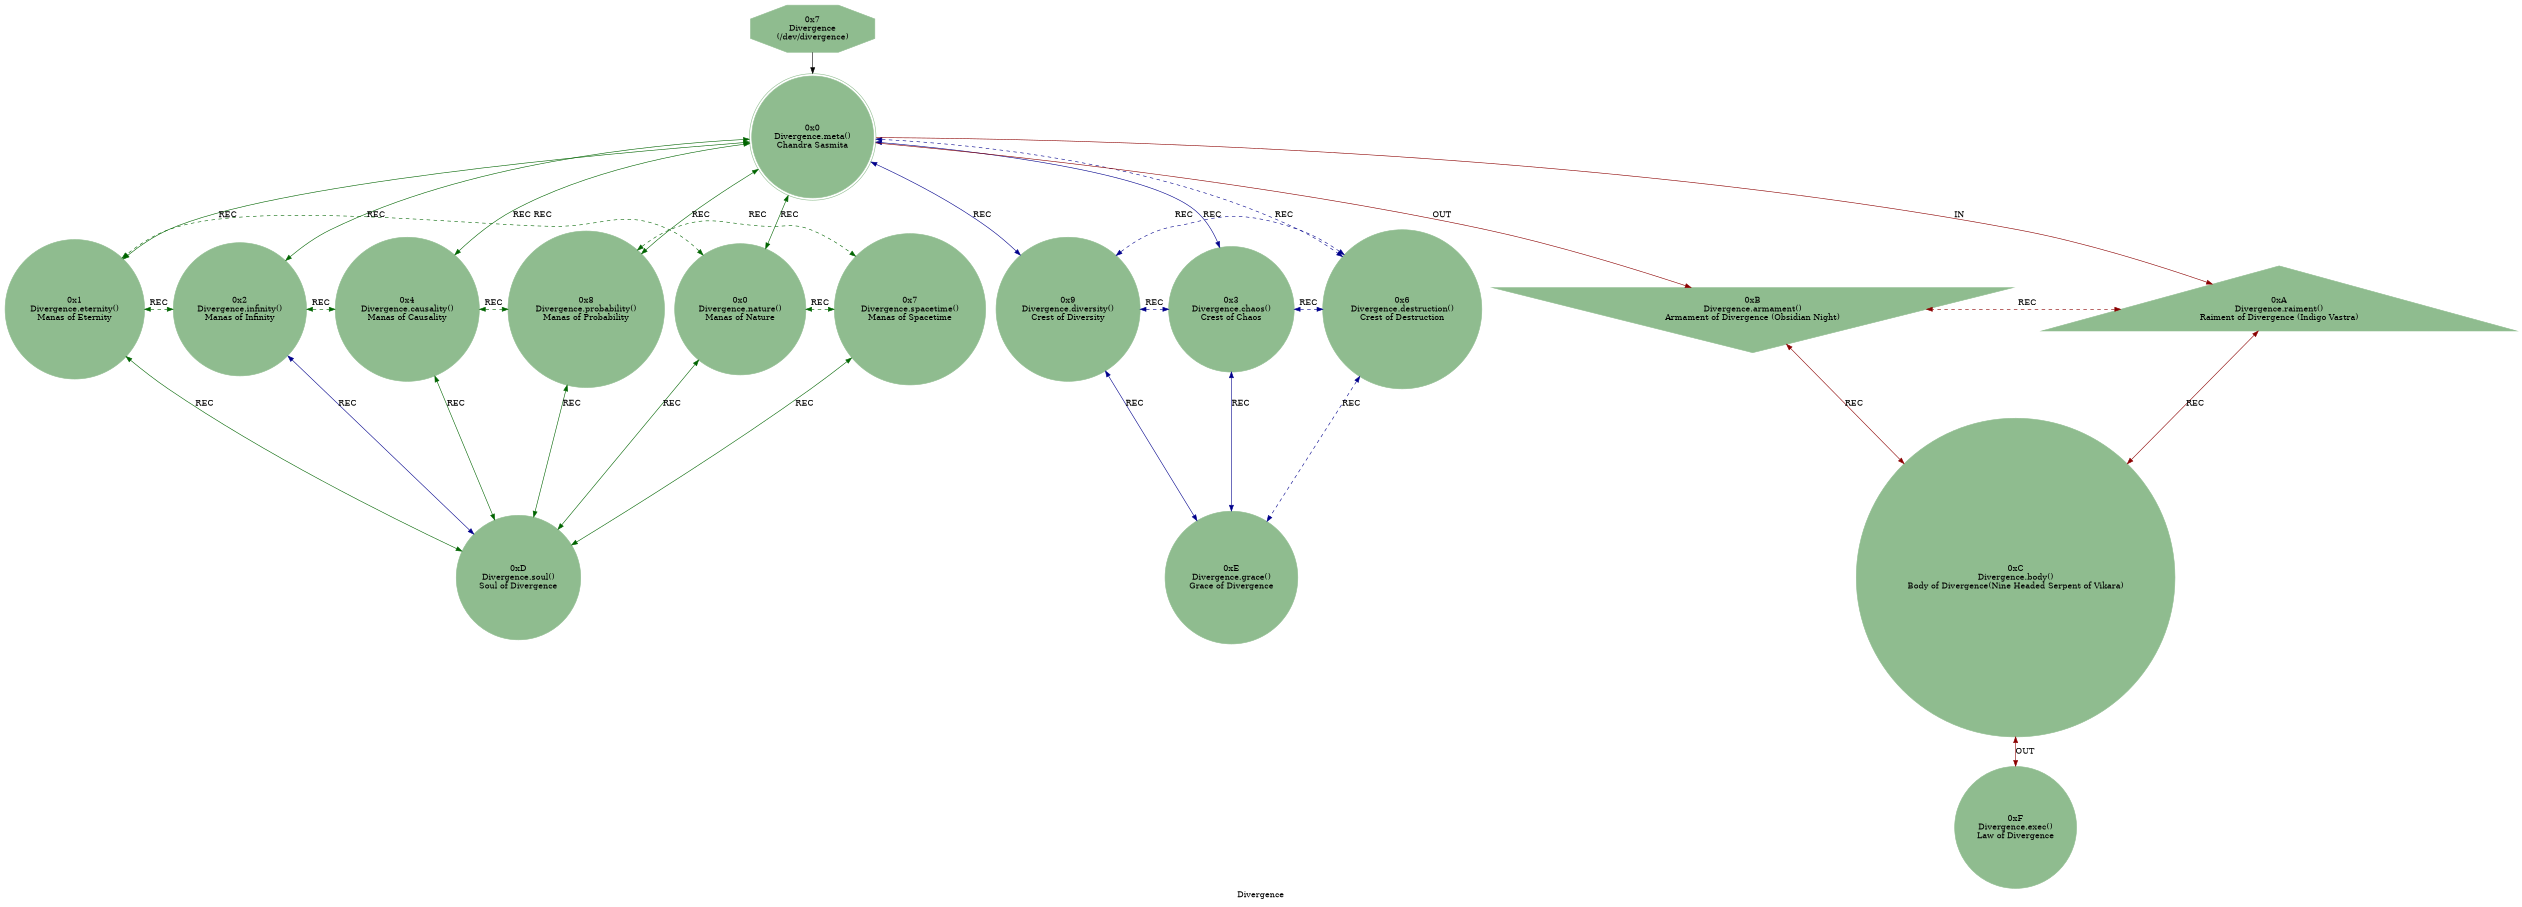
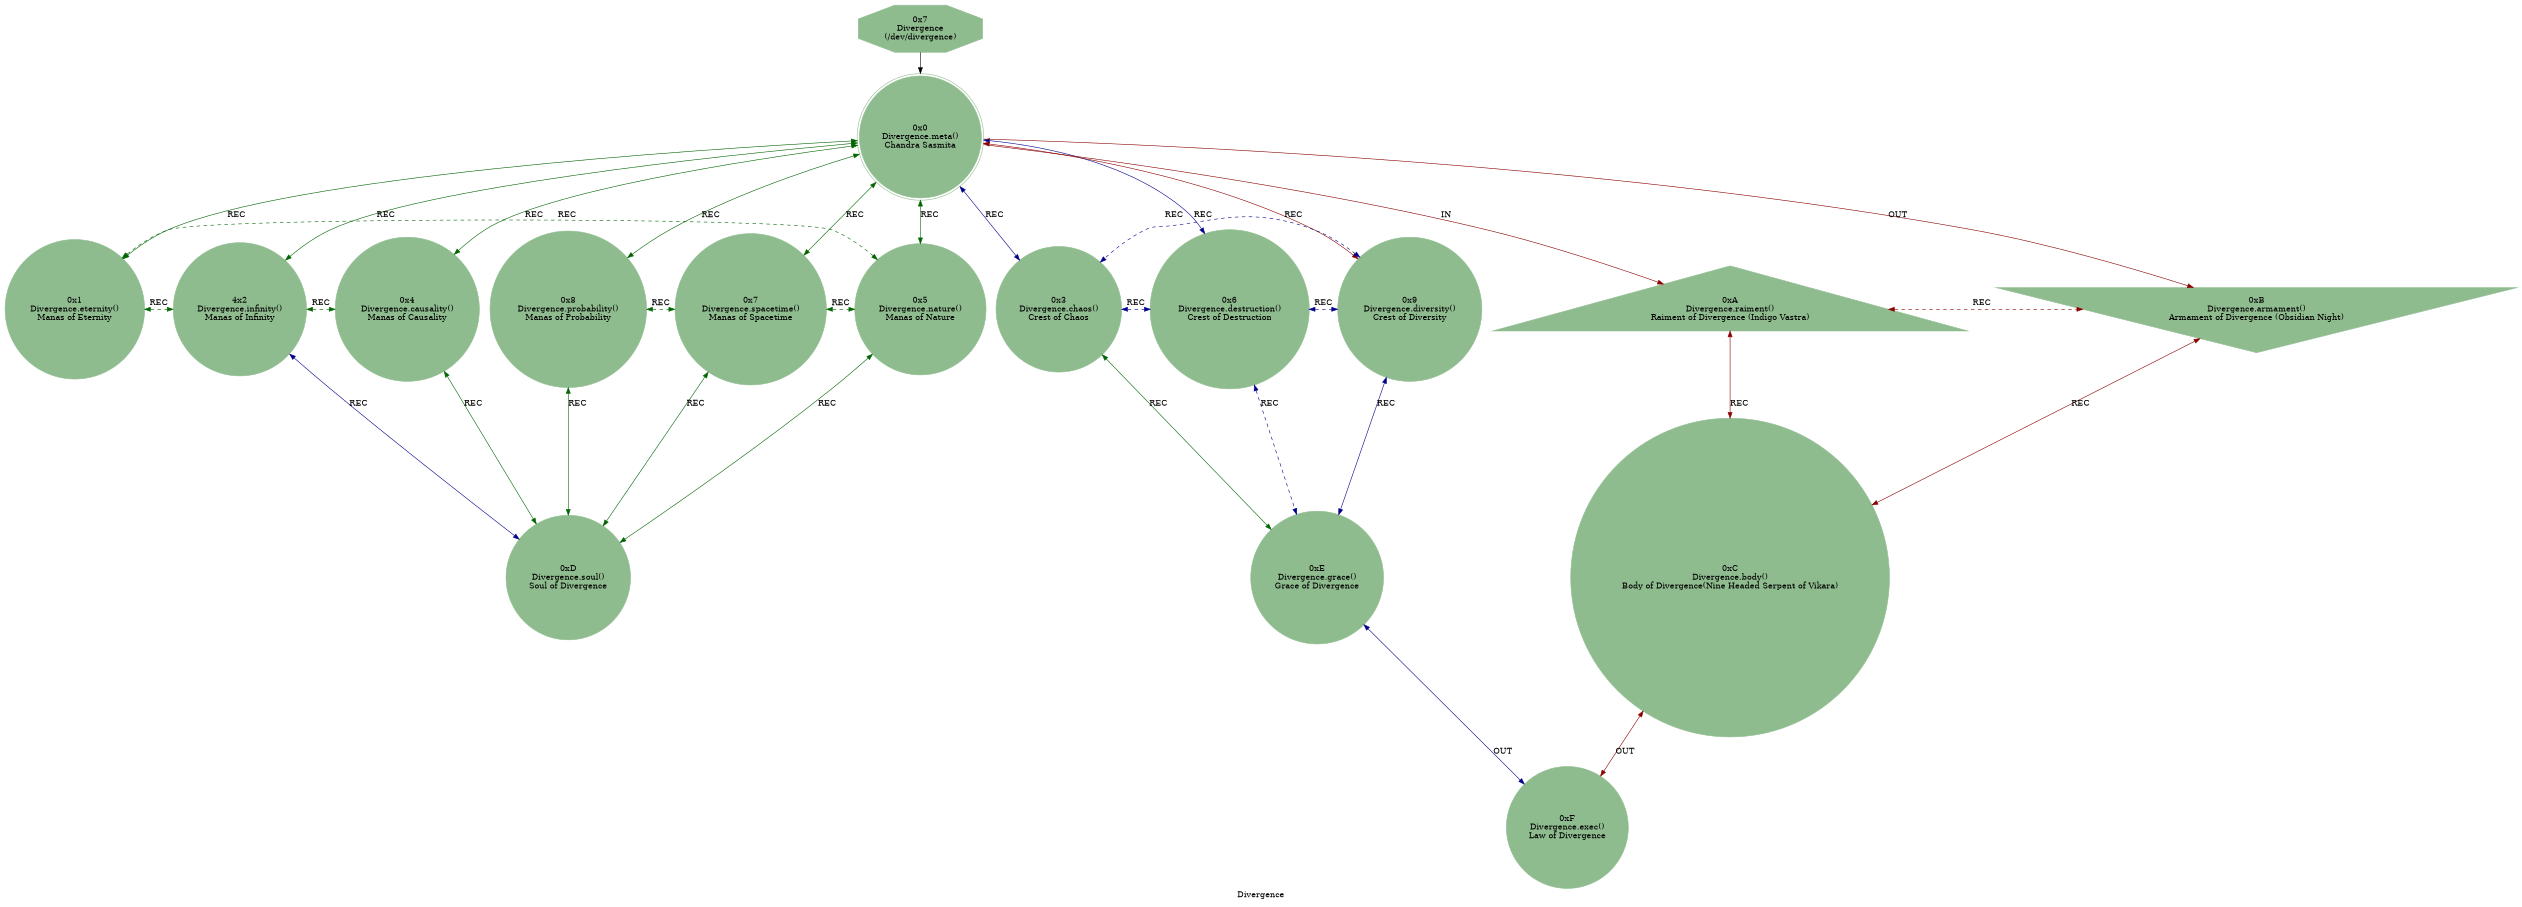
(1152, 178) -> (1110, 168)
(949, 203) -> (1178, 180)
none -> (840, 219)
(240, 309) -> (240, 309)
(494, 309) -> none
(740, 309) -> (920, 309)
(1231, 442) -> (1187, 442)
(289, 463) -> none
none -> (1444, 705)
